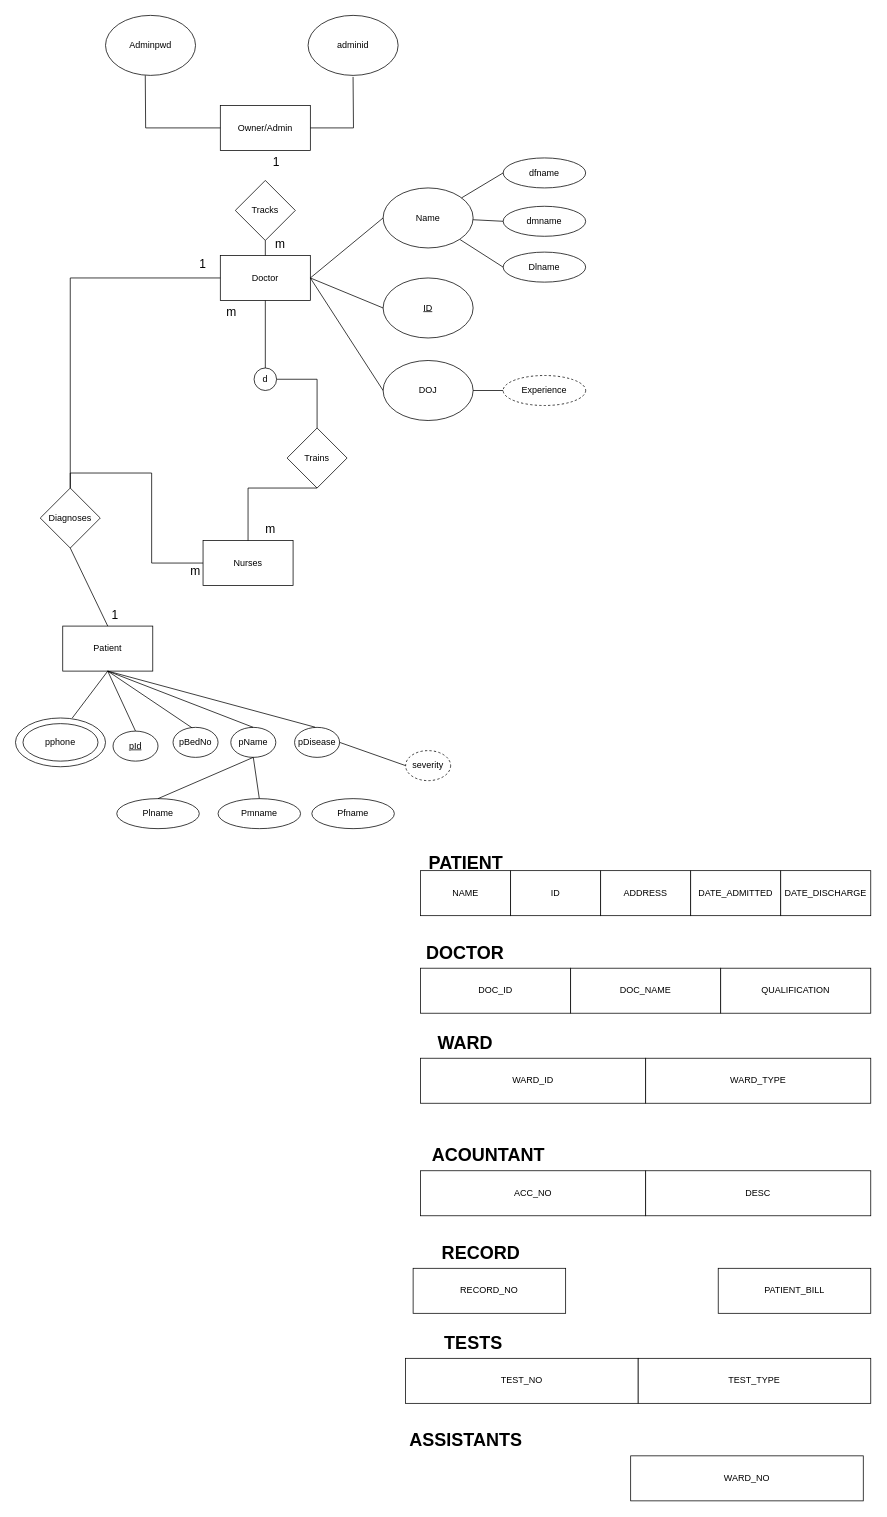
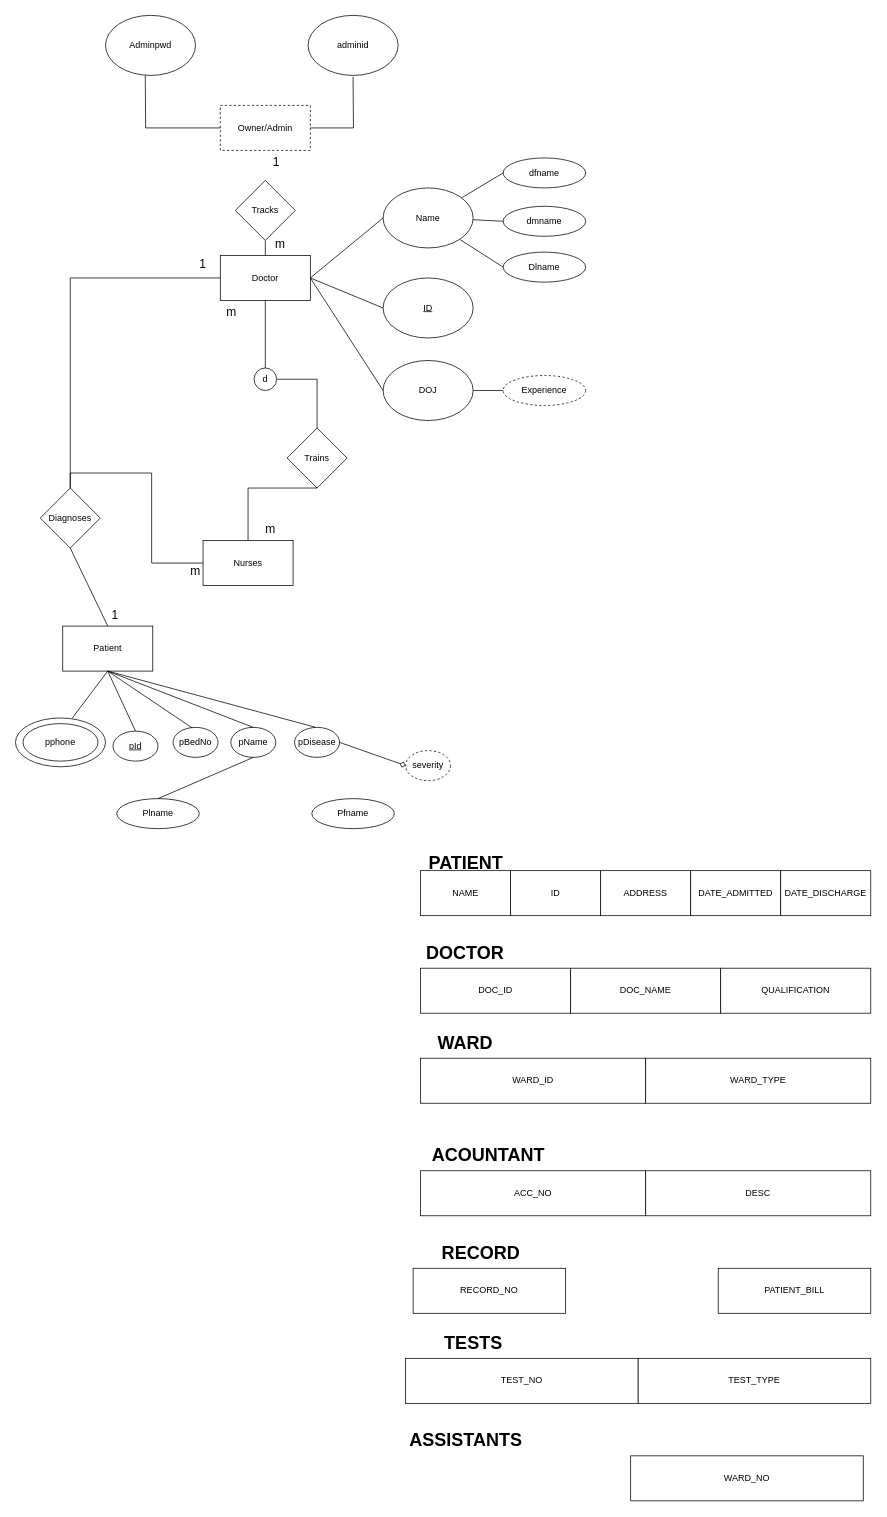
(265, 128) -> (265, 128)
(402, 764) -> (399, 763)
(256, 779) -> none
(259, 813) -> none
